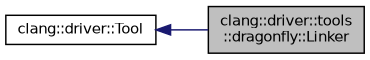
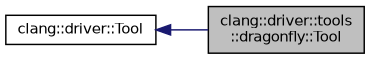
(286, 30) -> (286, 30)
